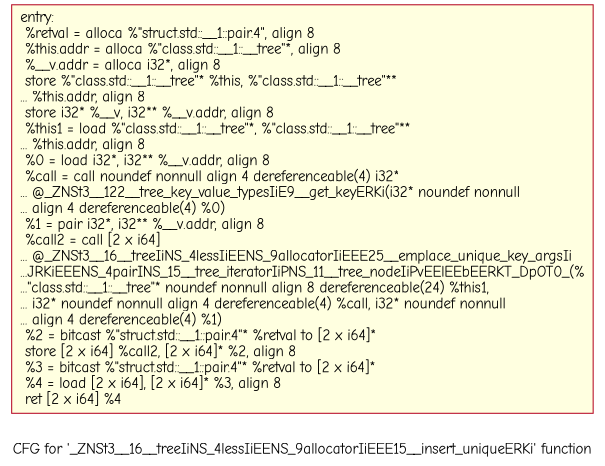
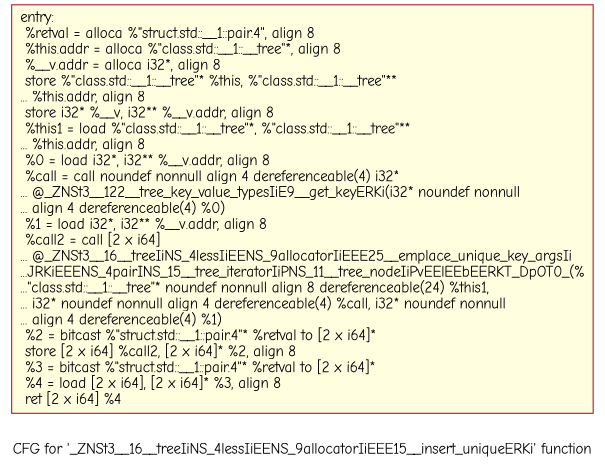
(143, 224) -> (144, 224)
